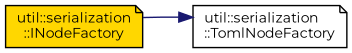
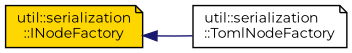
(161, 17) -> (175, 36)
